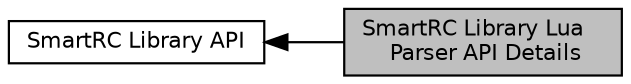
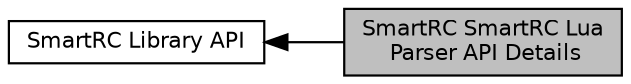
(483, 42) -> (483, 42)
